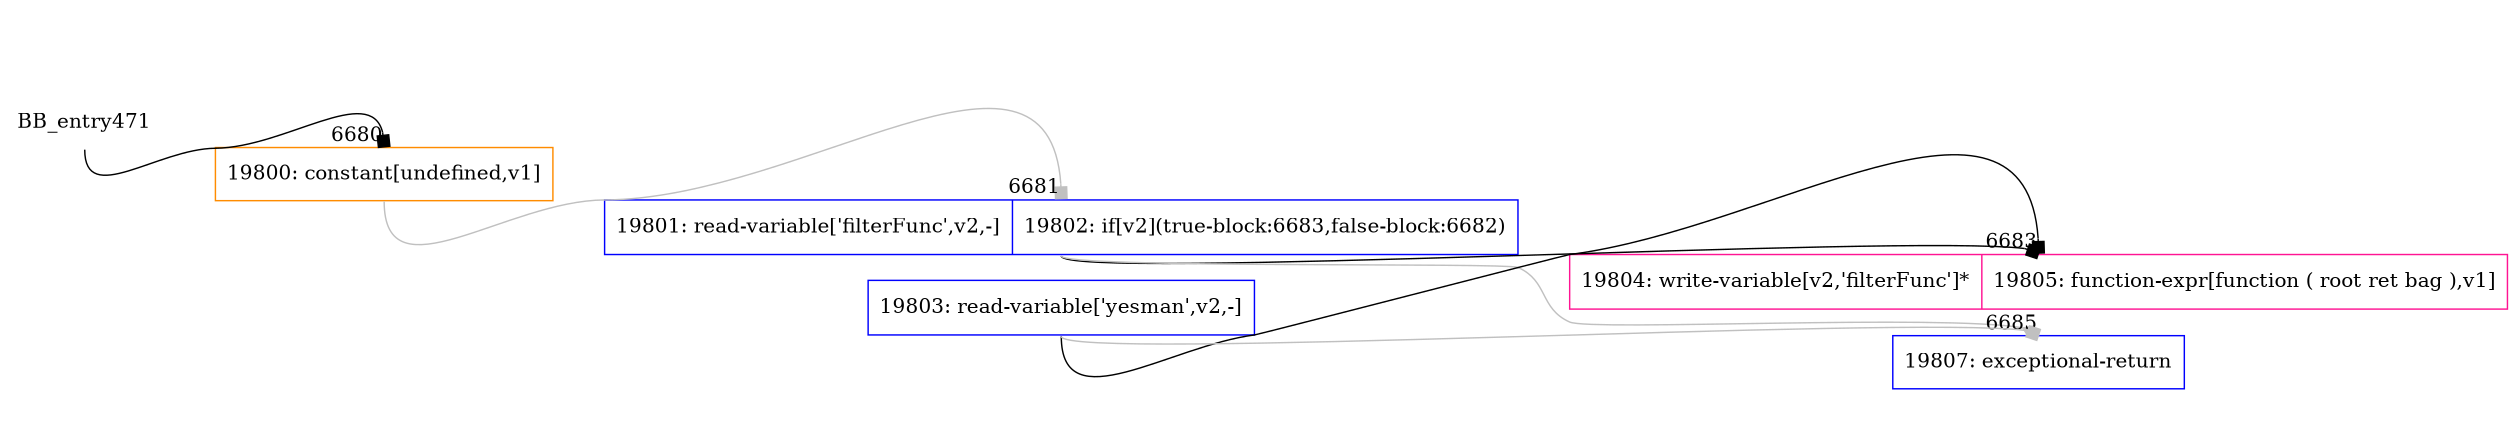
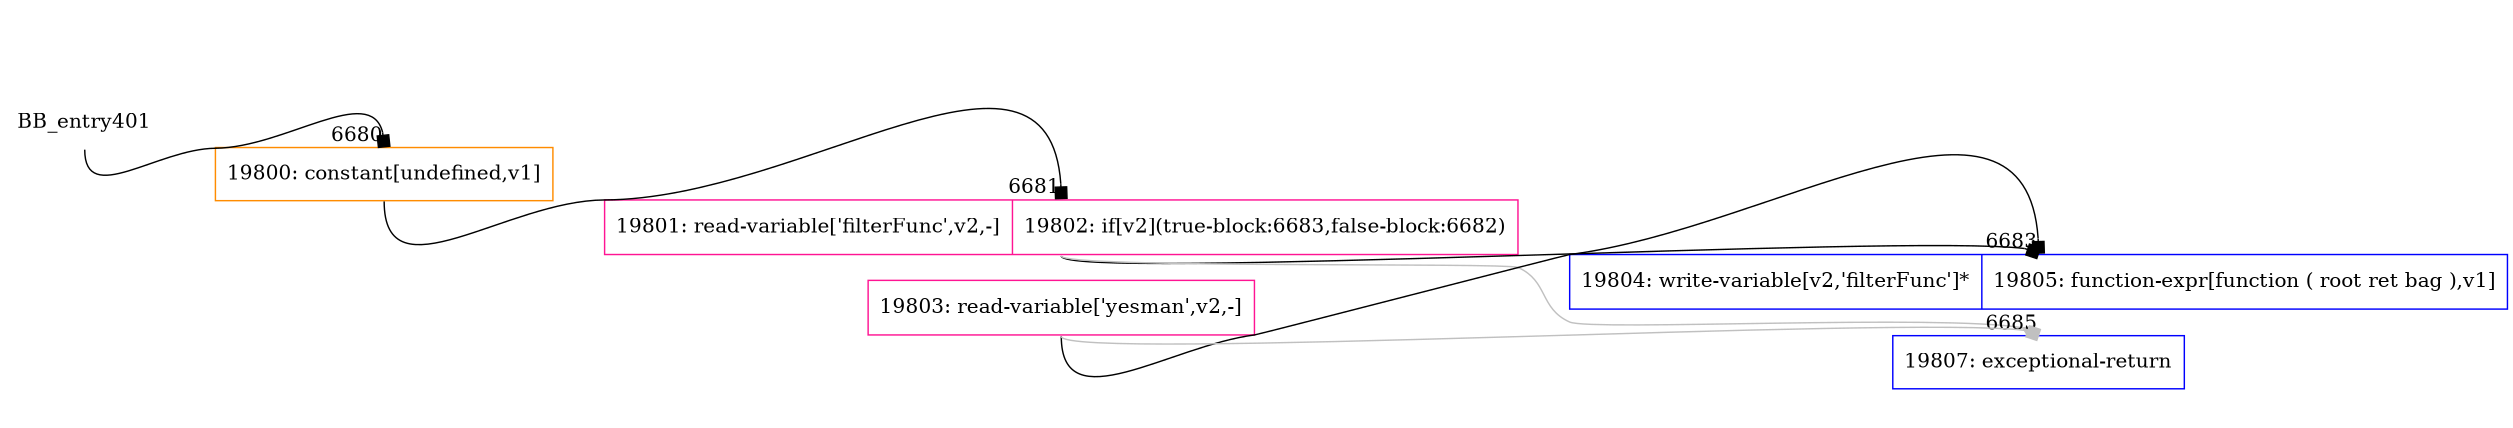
(85, 122) -> (85, 122)
(732, 179) -> (732, 179)
(1061, 227) -> (1061, 227)
(2039, 282) -> (2039, 282)
(1061, 308) -> (1061, 308)
